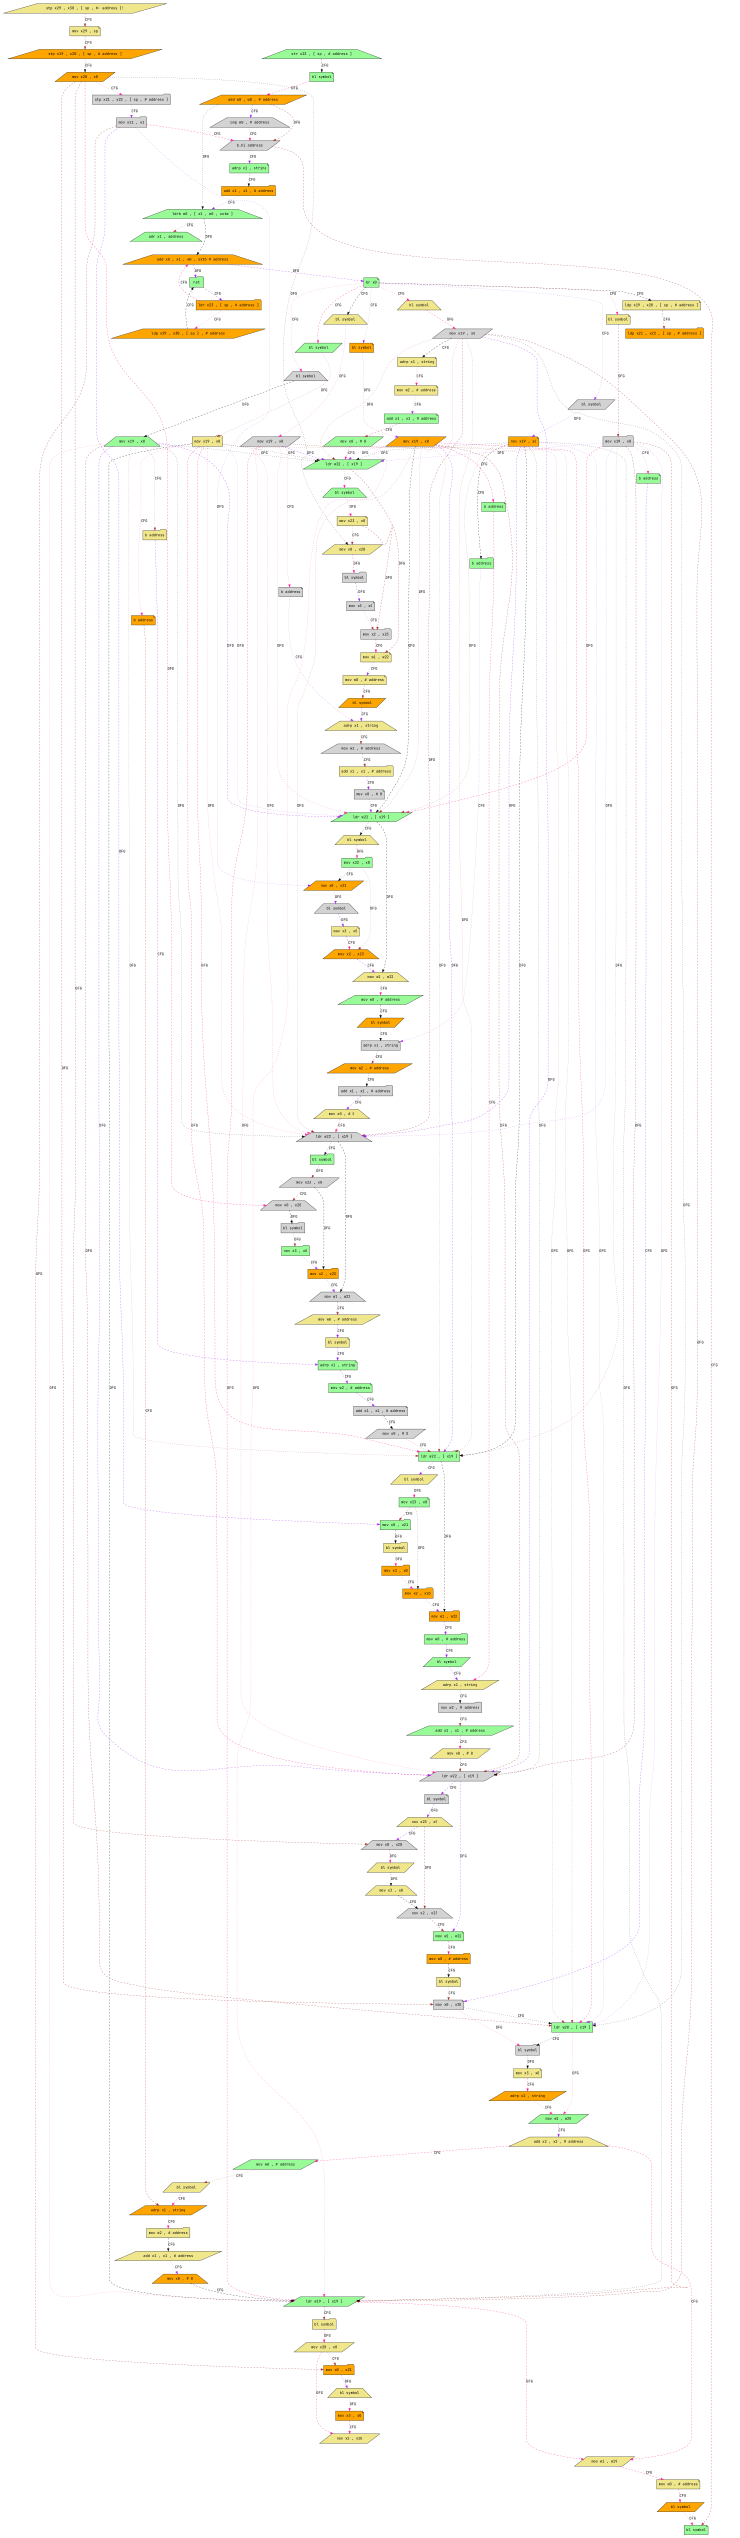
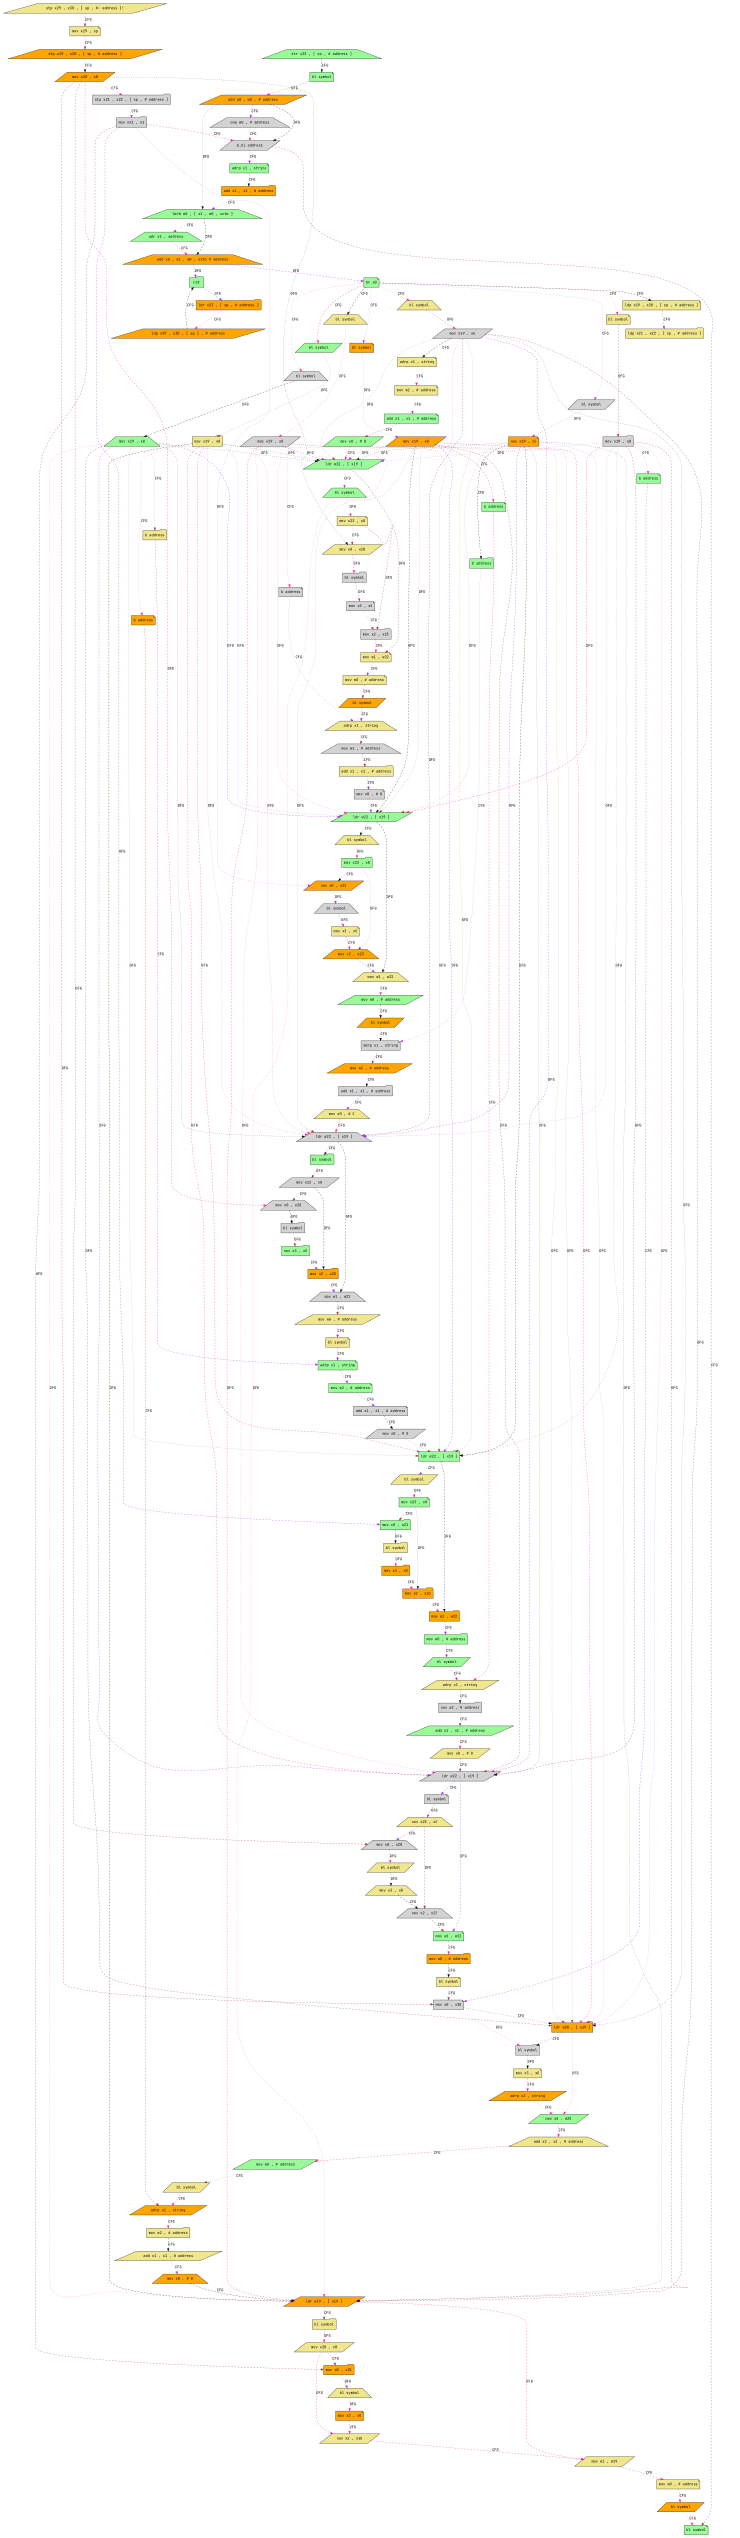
(294, 120) -> (294, 120)
(181, 287) -> (178, 247)
(665, 334) -> (665, 334)
(572, 2028) -> (572, 2028)
(559, 2129) -> (559, 2129)
(691, 2298) -> (476, 2450)
(324, 2302) -> (324, 2302)
